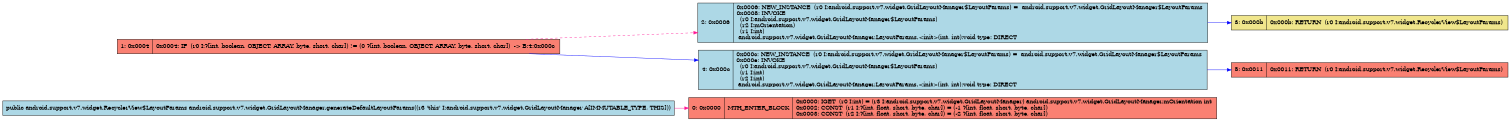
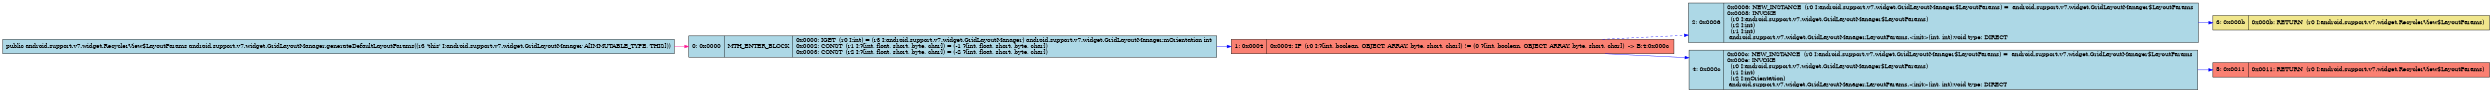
(766, 26) -> (1741, 26)
(610, 36) -> (1643, 37)
none -> (1222, 47)
(750, 79) -> (1756, 79)
(953, 108) -> (953, 47)
